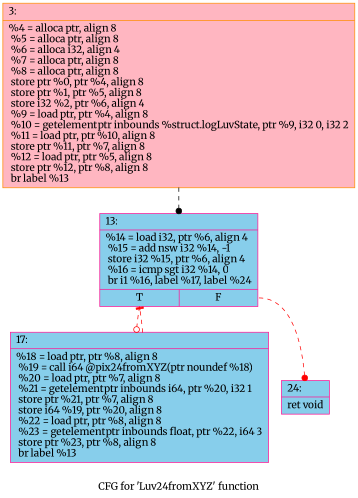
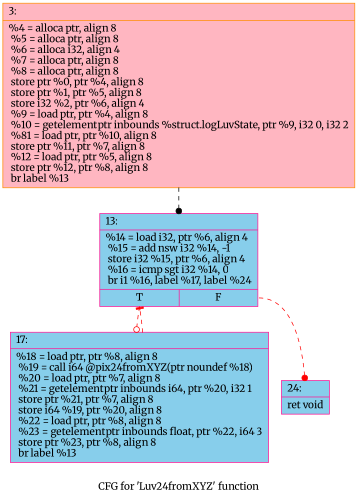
(82, 136) -> (83, 136)
